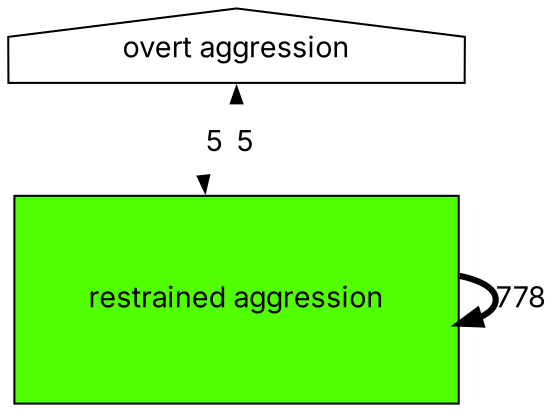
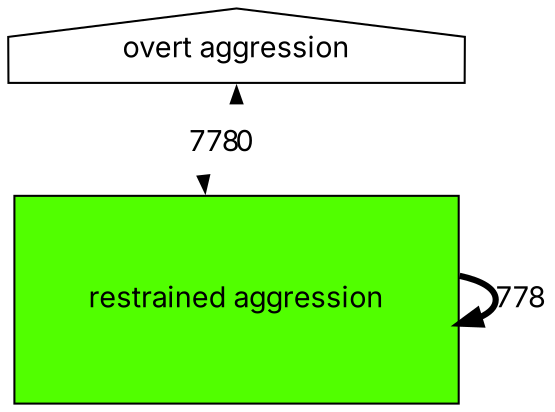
(215, 143) -> (215, 143)
(246, 143) -> (246, 143)
